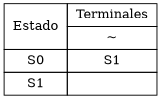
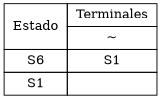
(36, 60) -> (36, 60)
